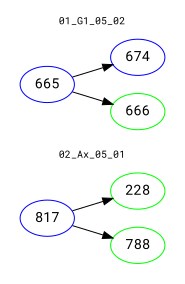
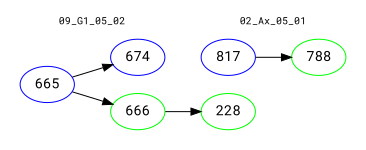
(93, 22) -> (93, 22)
(88, 206) -> (179, 112)
